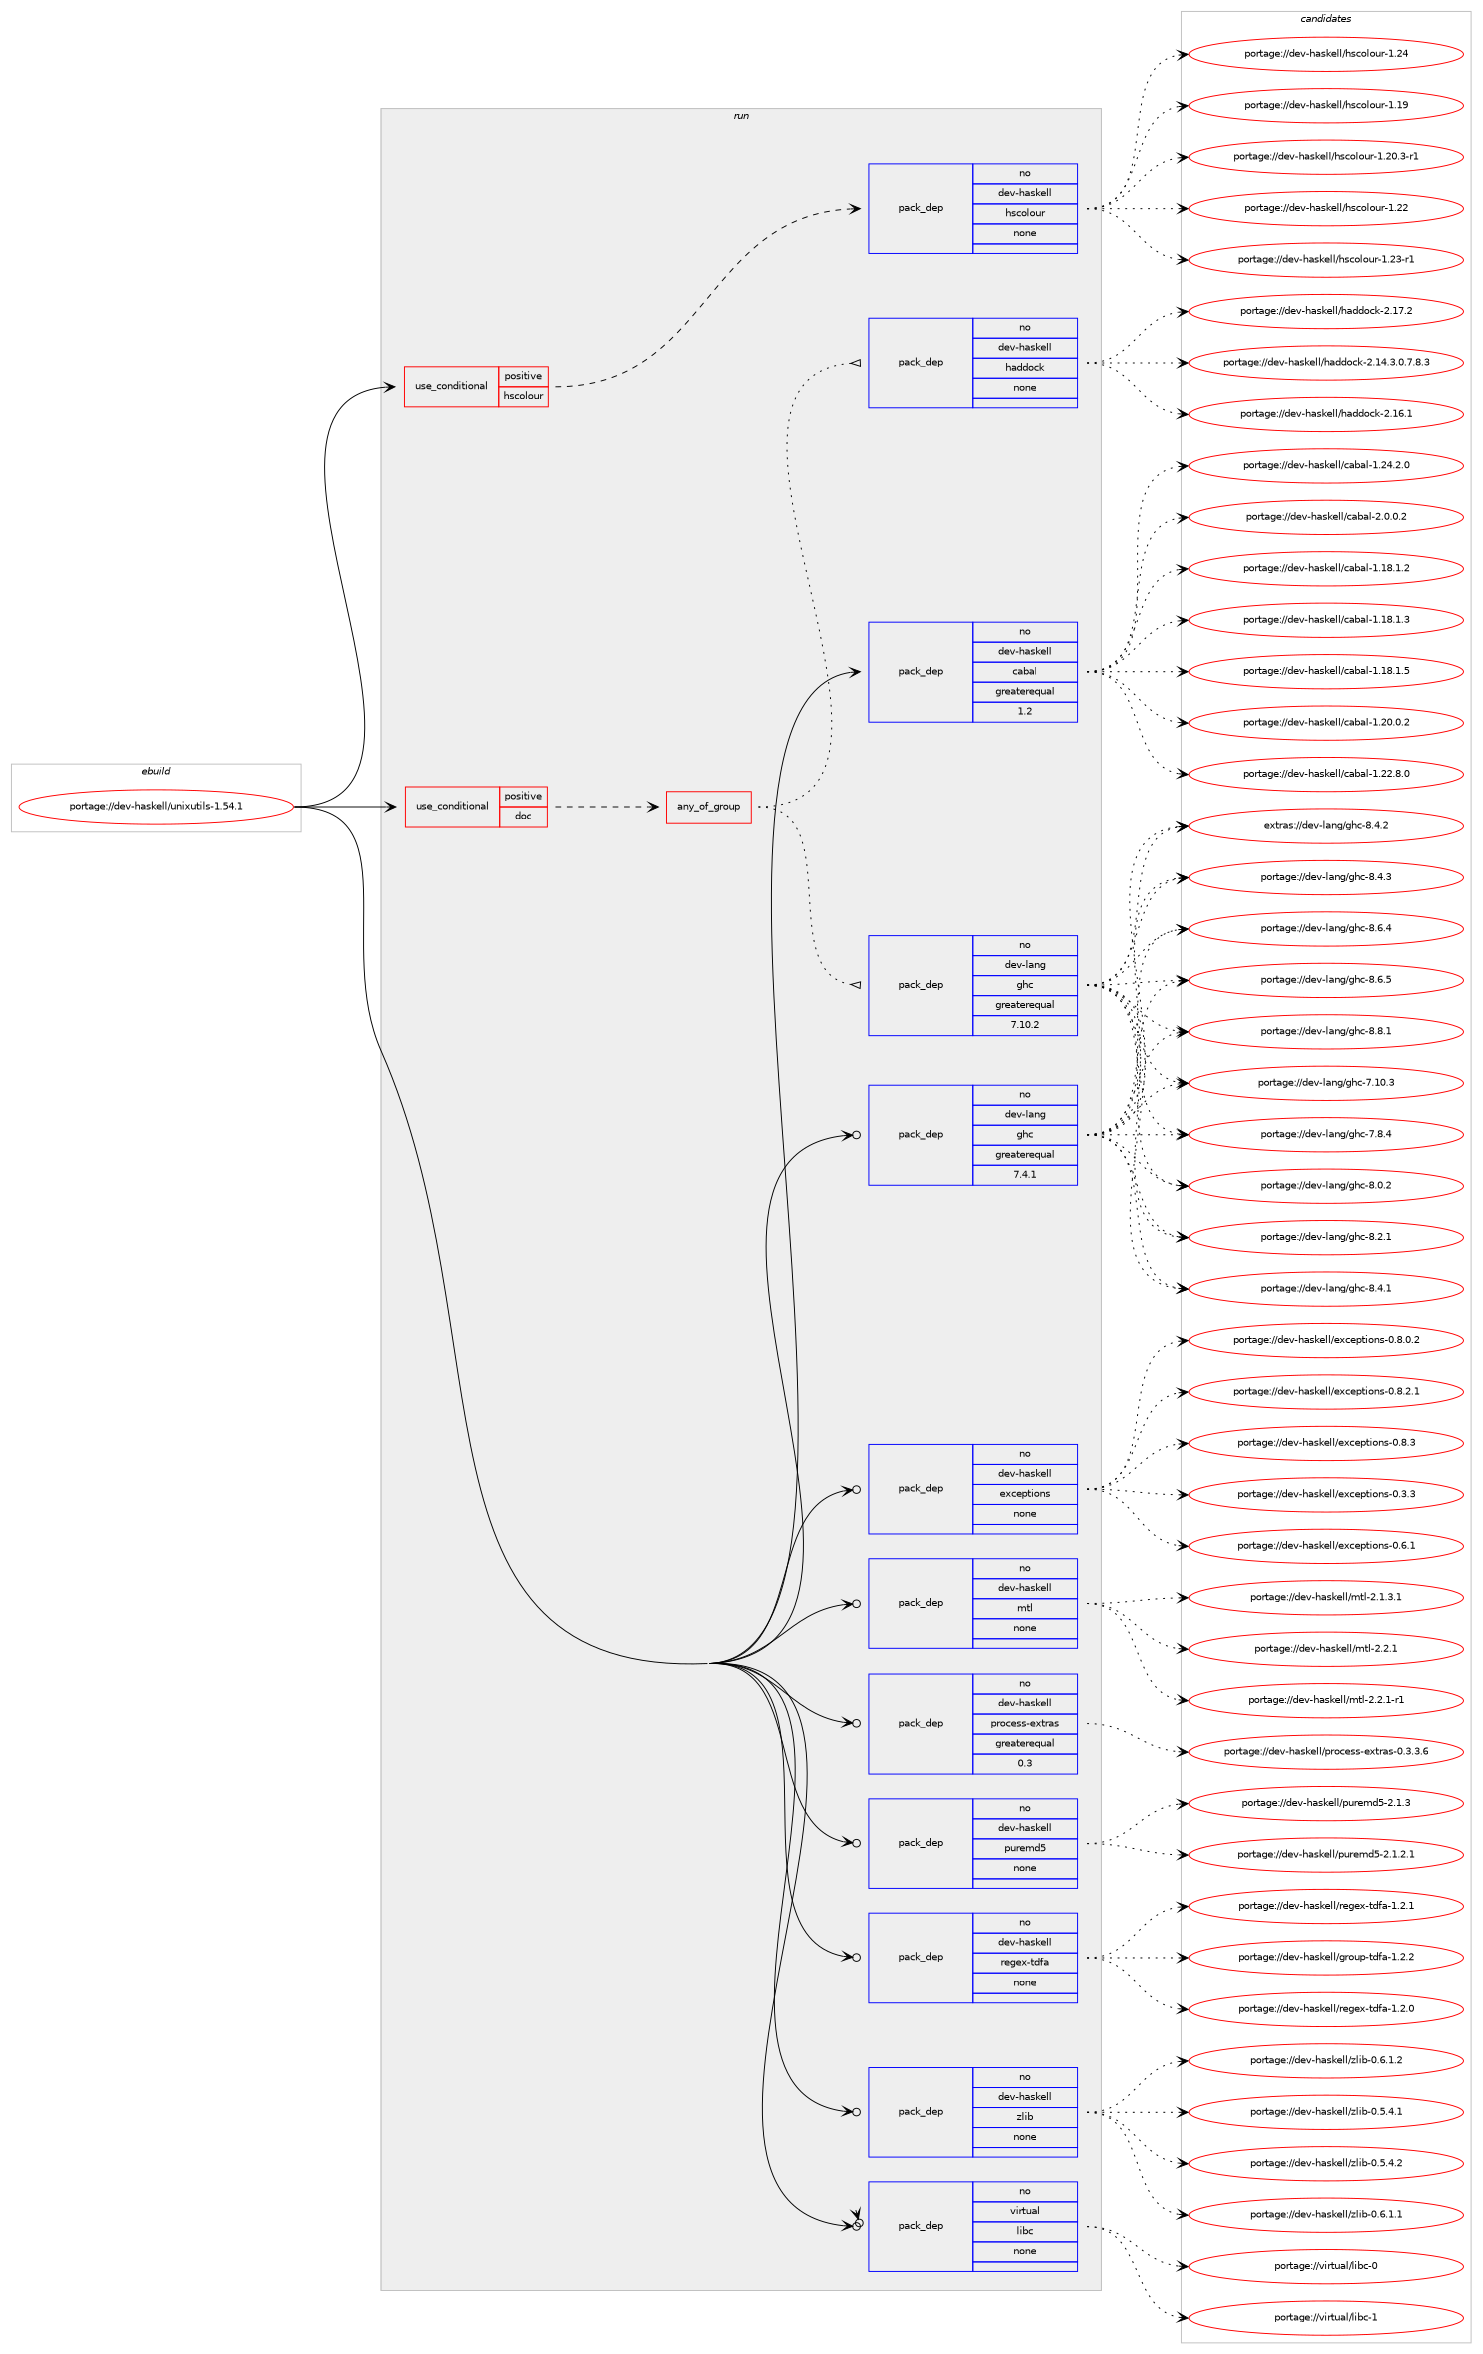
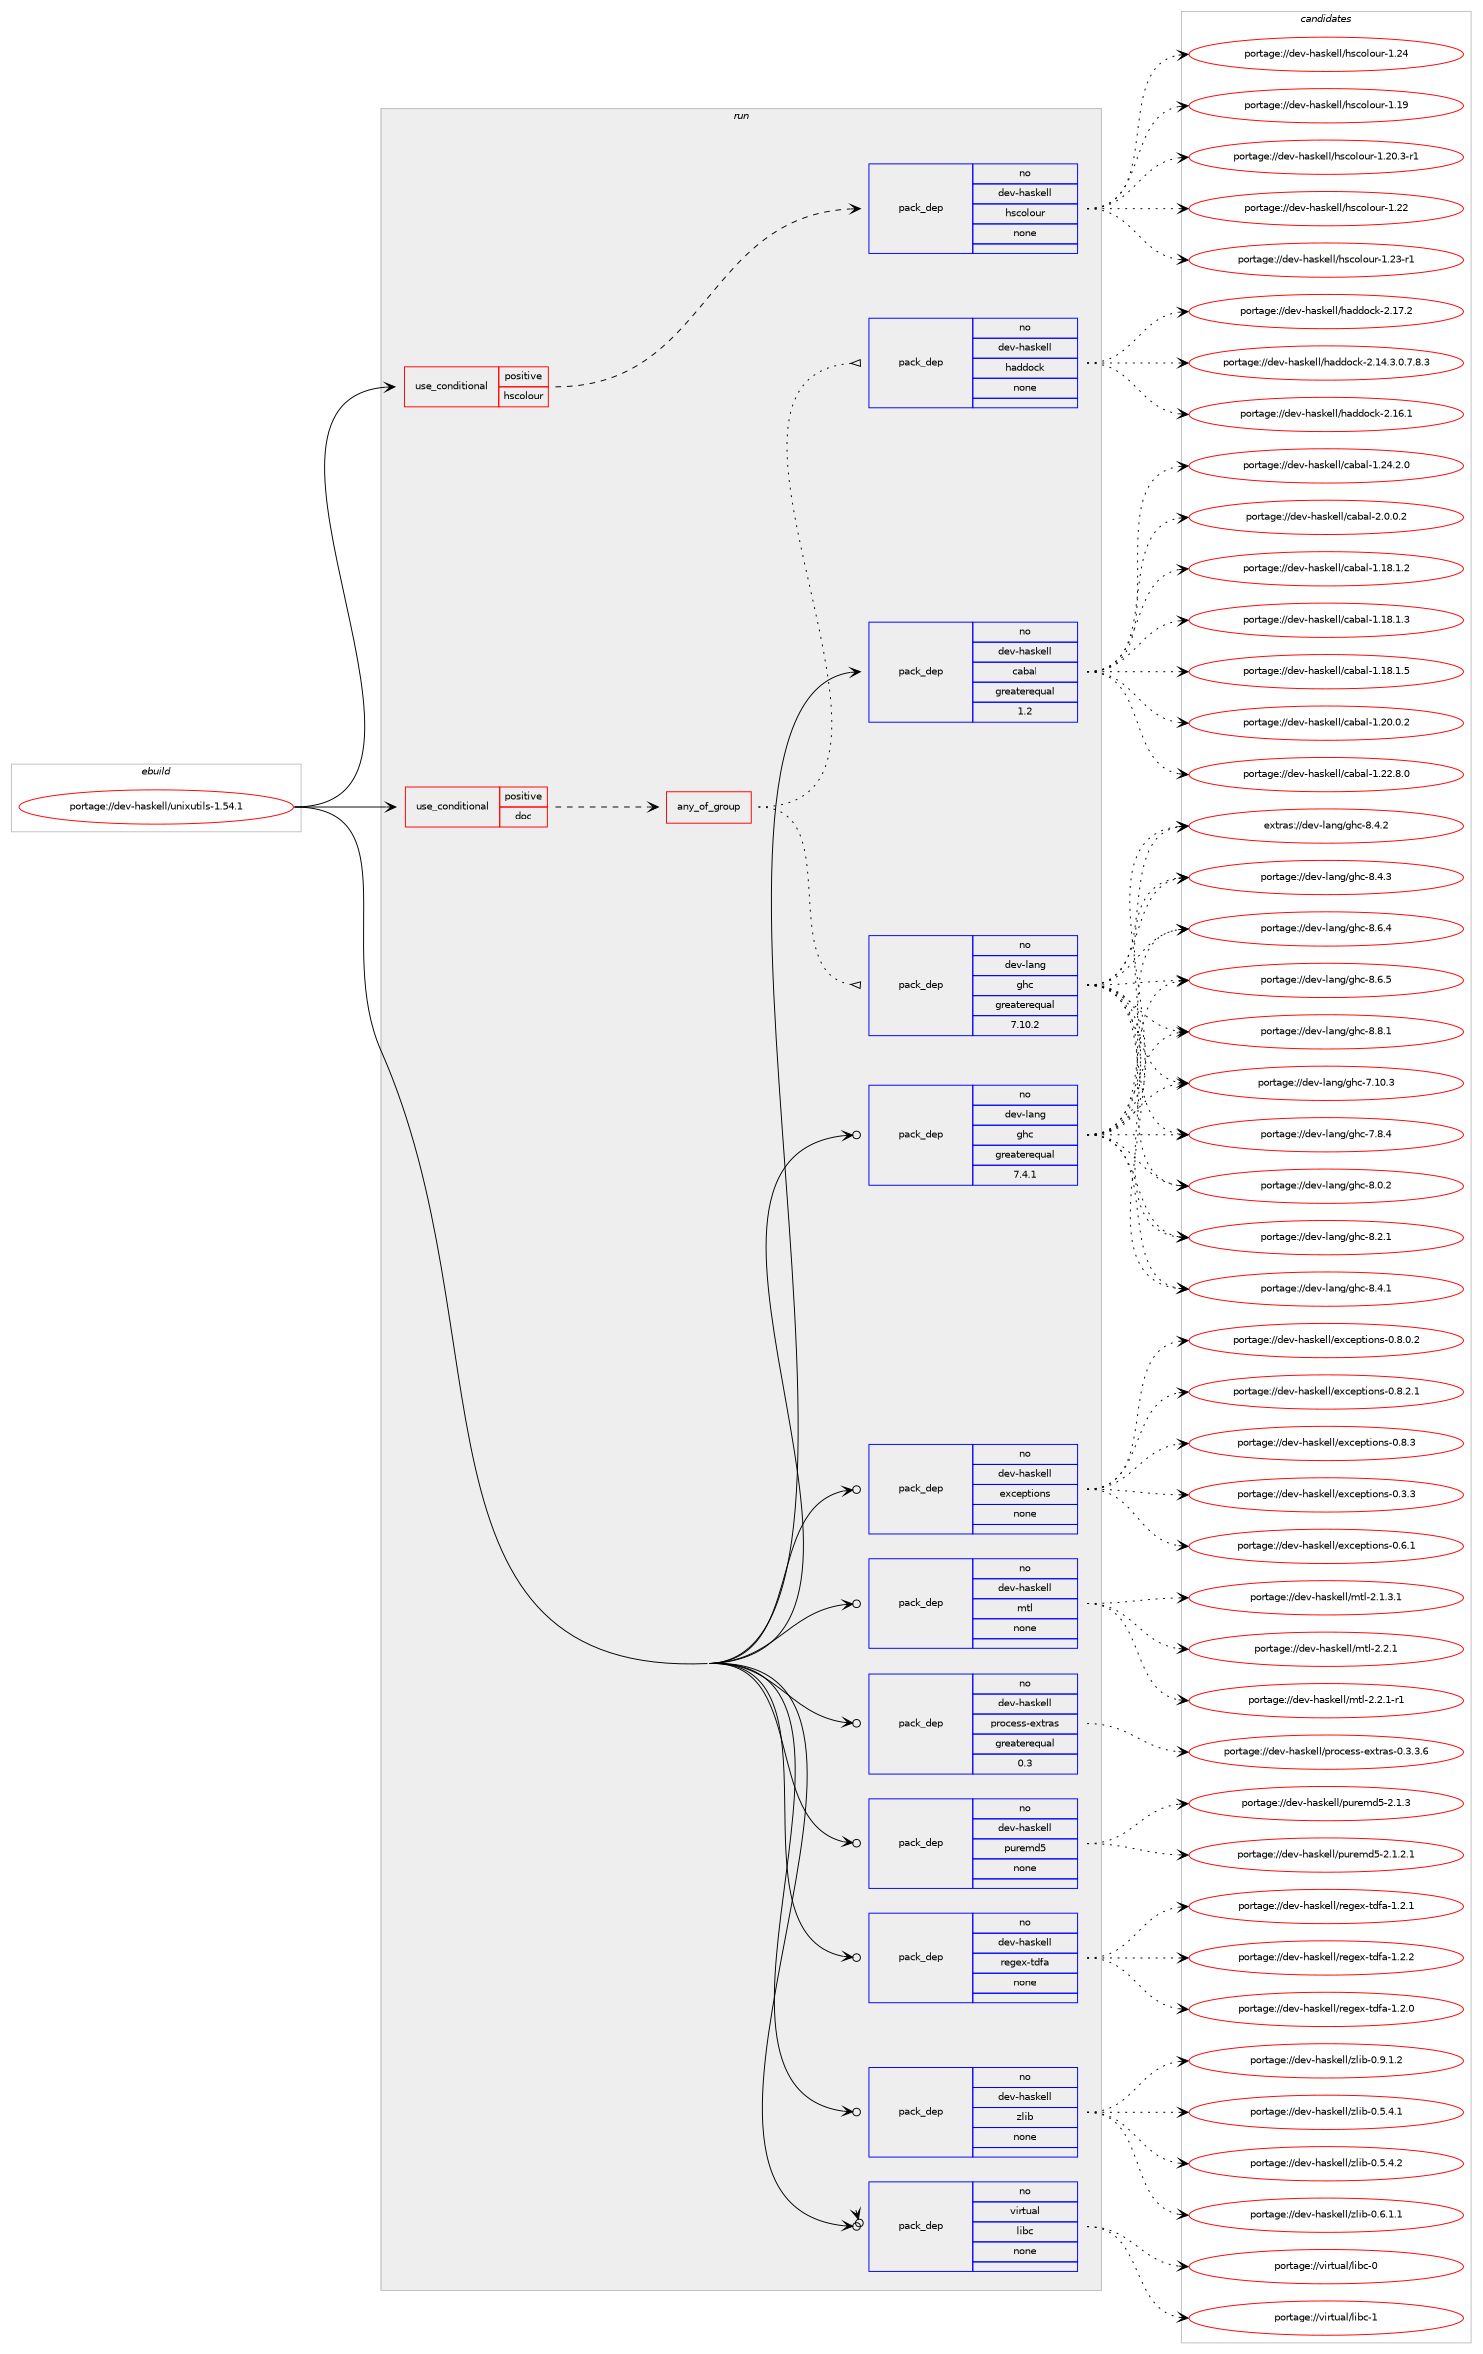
(1326, 1958) -> (1326, 1958)
(1326, 2061) -> (1326, 2061)
